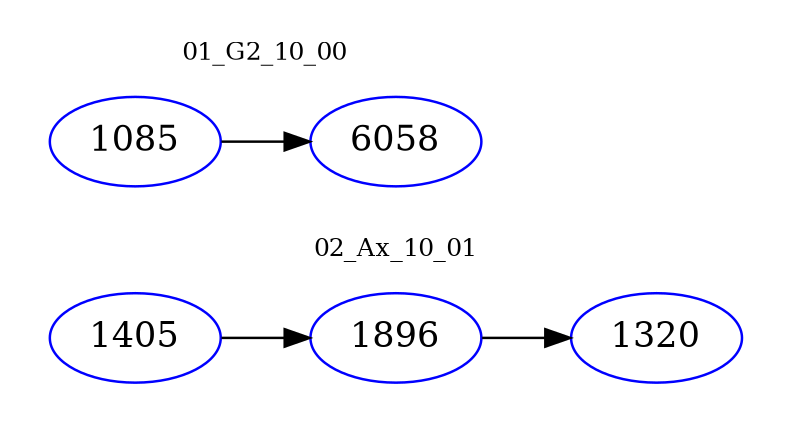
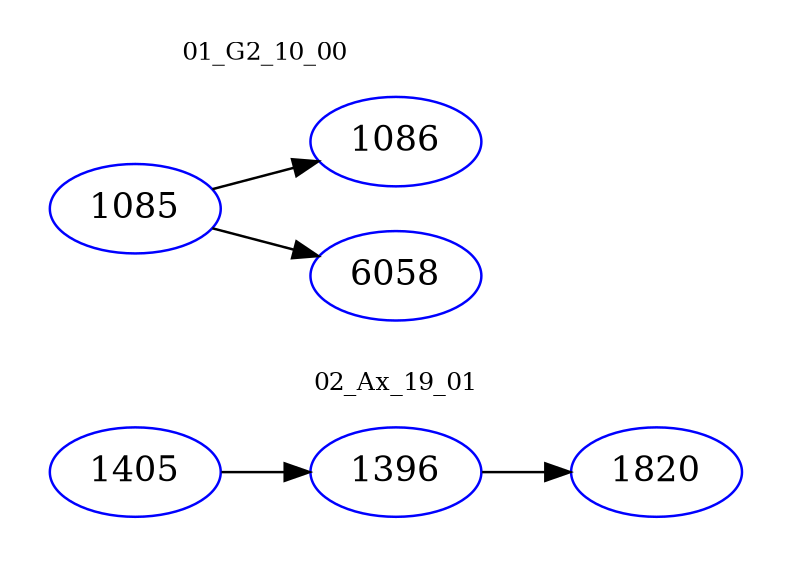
none -> (396, 142)
(396, 250) -> (396, 384)
(396, 338) -> (396, 472)
(657, 338) -> (657, 472)
